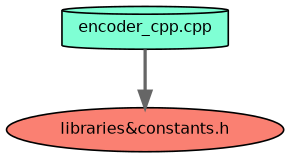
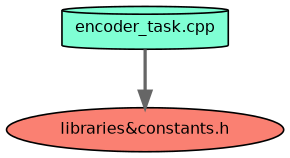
(145, 28) -> (145, 28)
